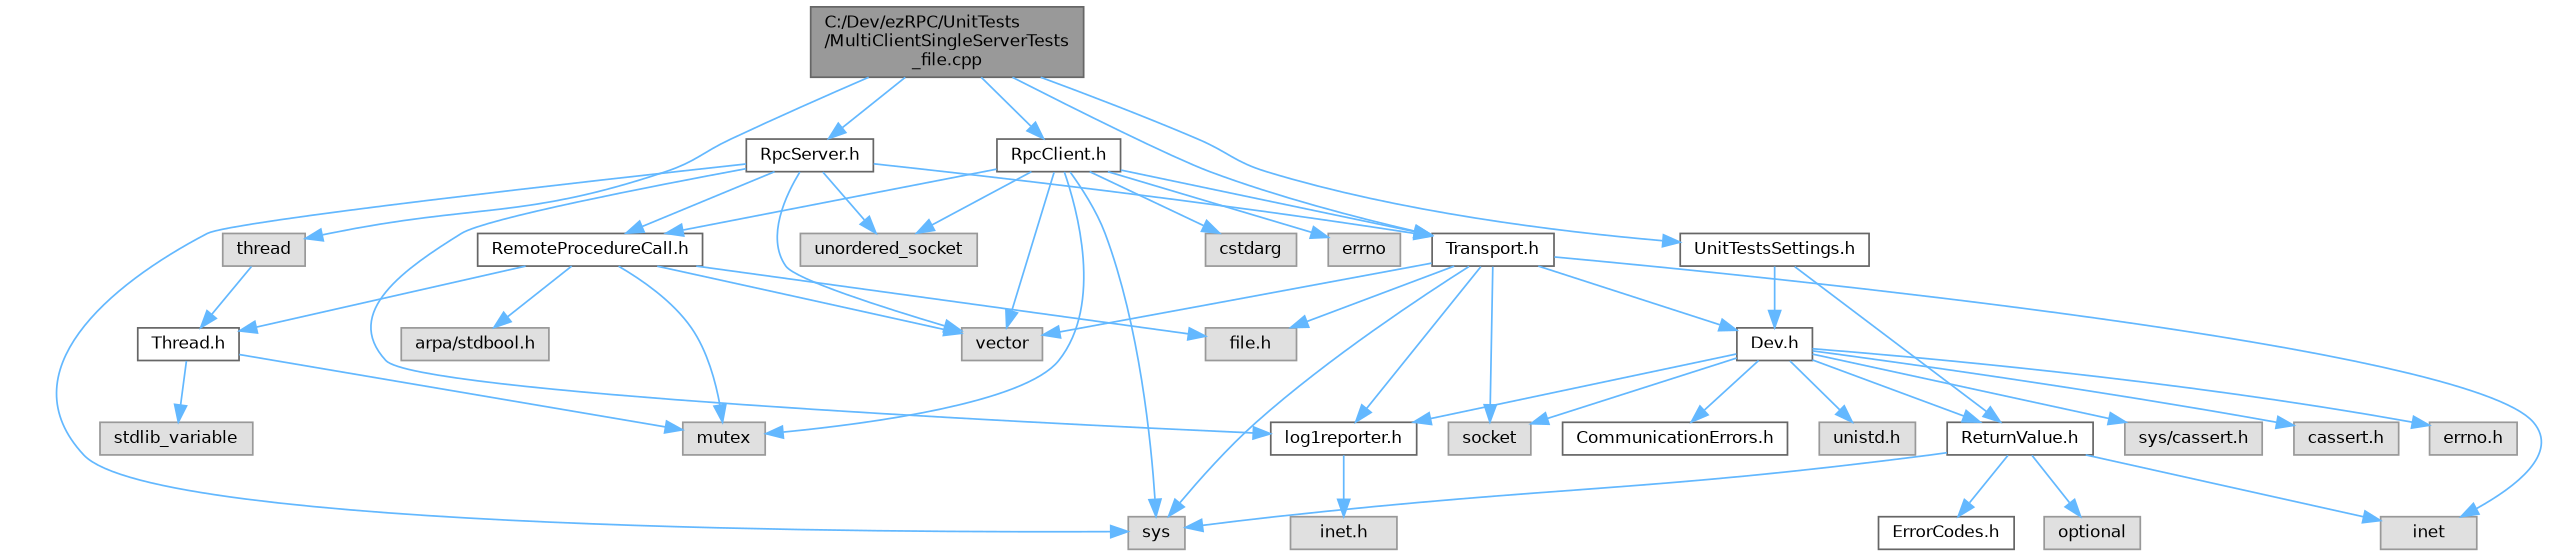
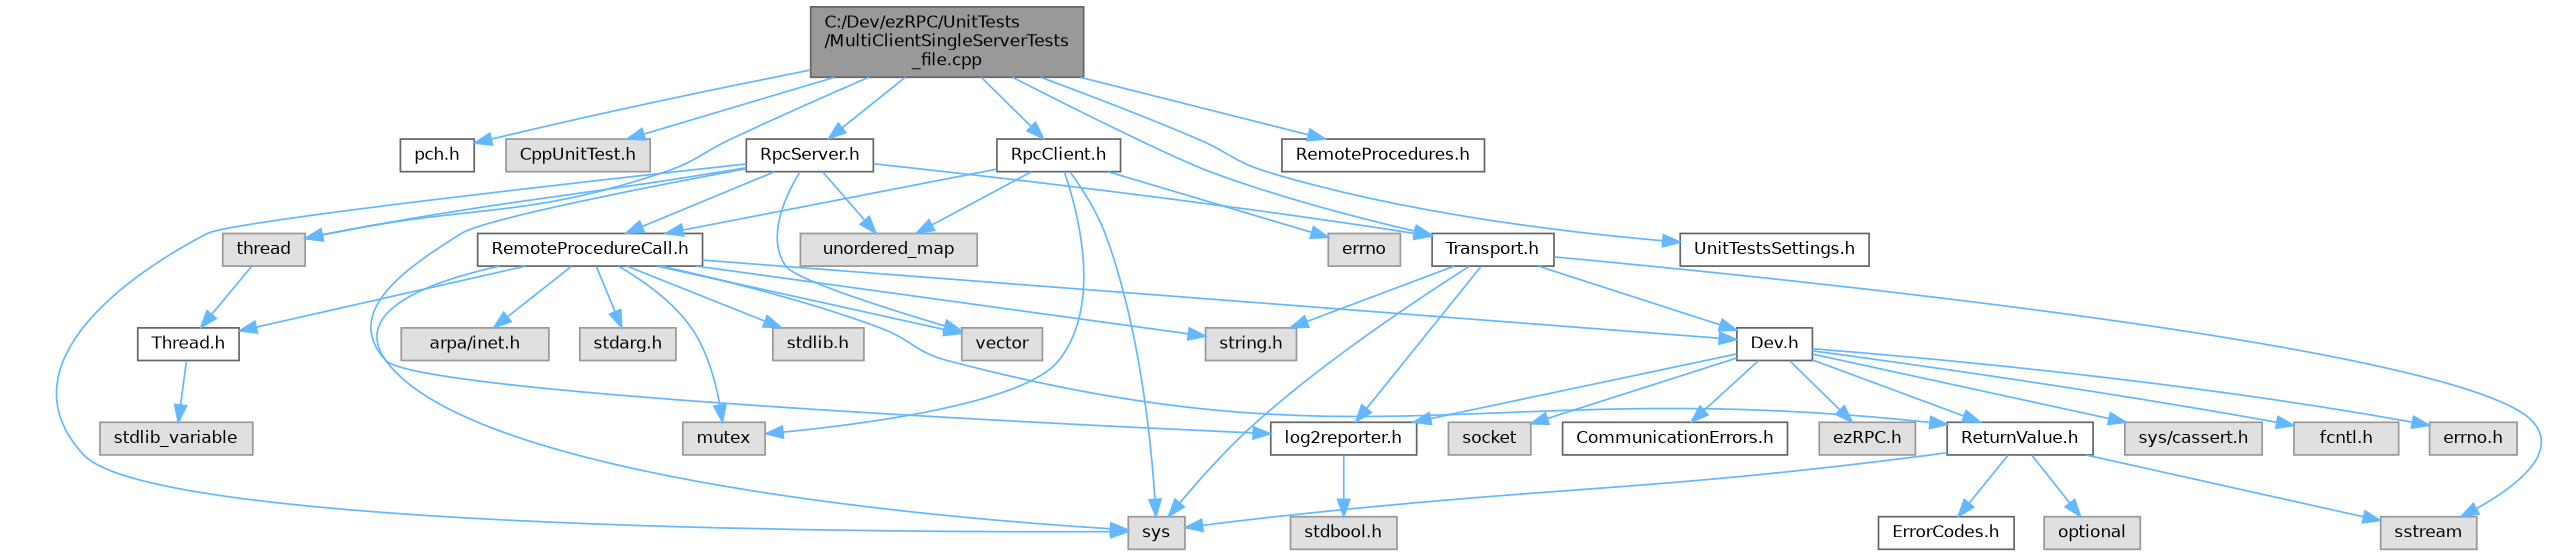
none -> (437, 155)
none -> (578, 155)
none -> (1383, 155)
(1253, 198) -> none
none -> (534, 200)
(1033, 242) -> none
(889, 250) -> (889, 250)
(1251, 250) -> none
(1775, 290) -> (1211, 299)
(1246, 298) -> none
(1492, 336) -> none
(1891, 339) -> (1285, 414)
(475, 344) -> (475, 344)
none -> (628, 344)
none -> (818, 344)
(1251, 344) -> (1251, 344)
(452, 391) -> none
(1344, 439) -> (1344, 439)
(1867, 439) -> (1867, 439)
(2346, 439) -> (2346, 439)
none -> (649, 471)
(1344, 533) -> (1344, 533)
(2429, 533) -> (2429, 533)
